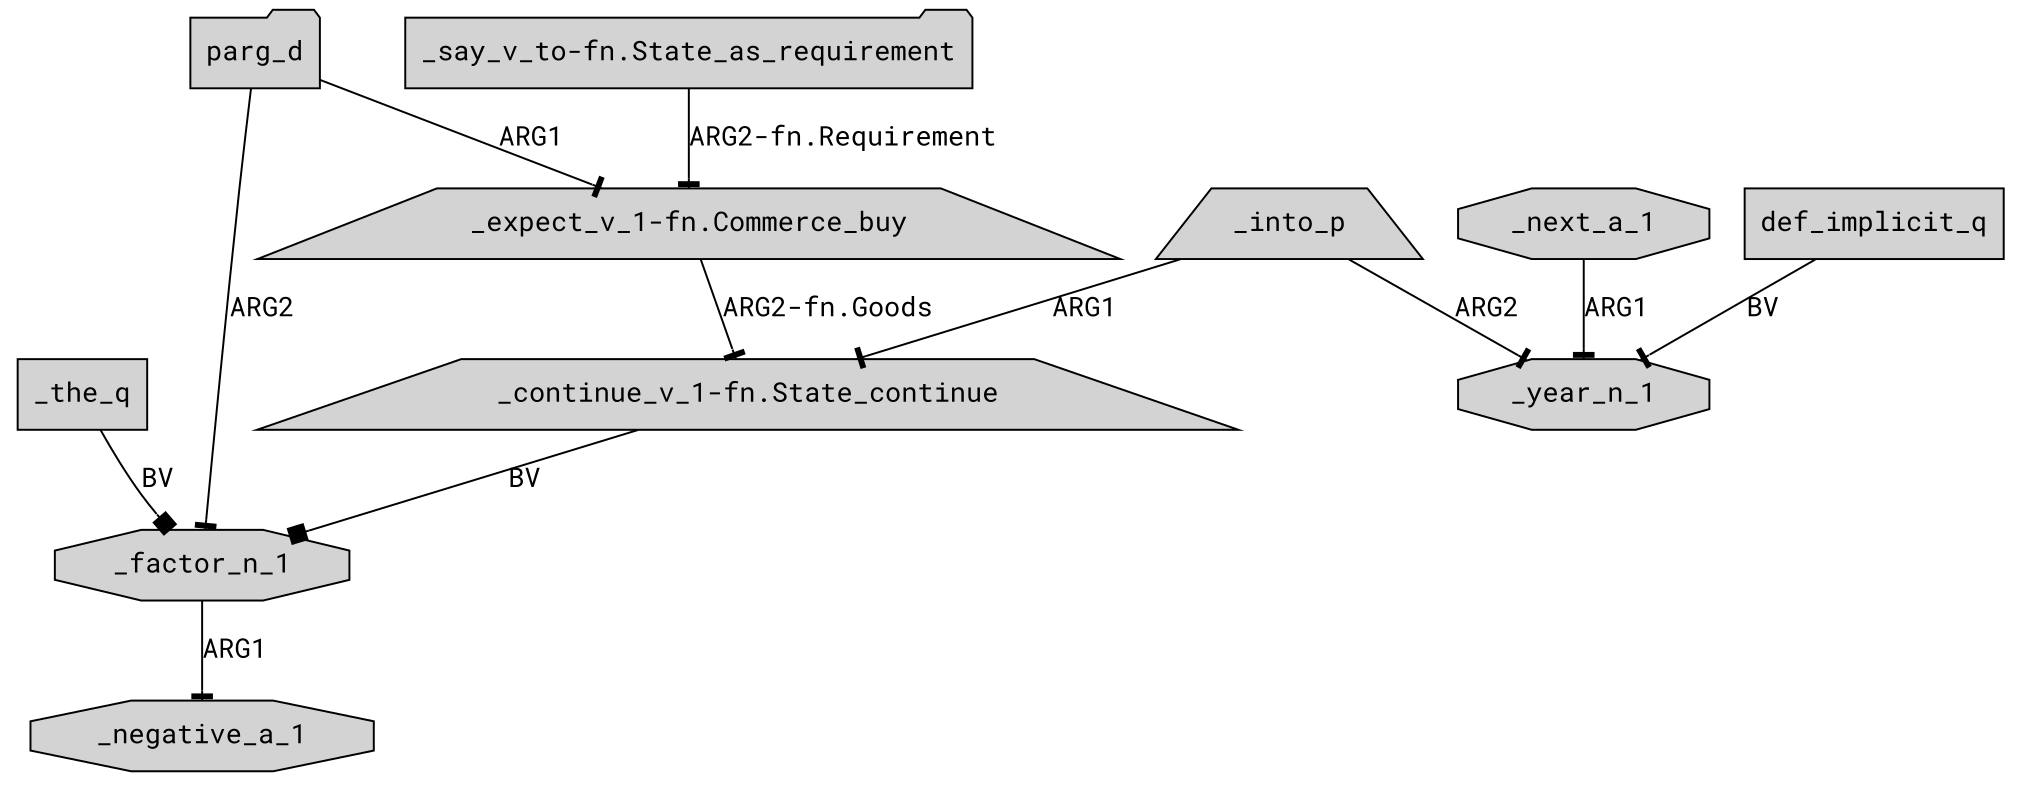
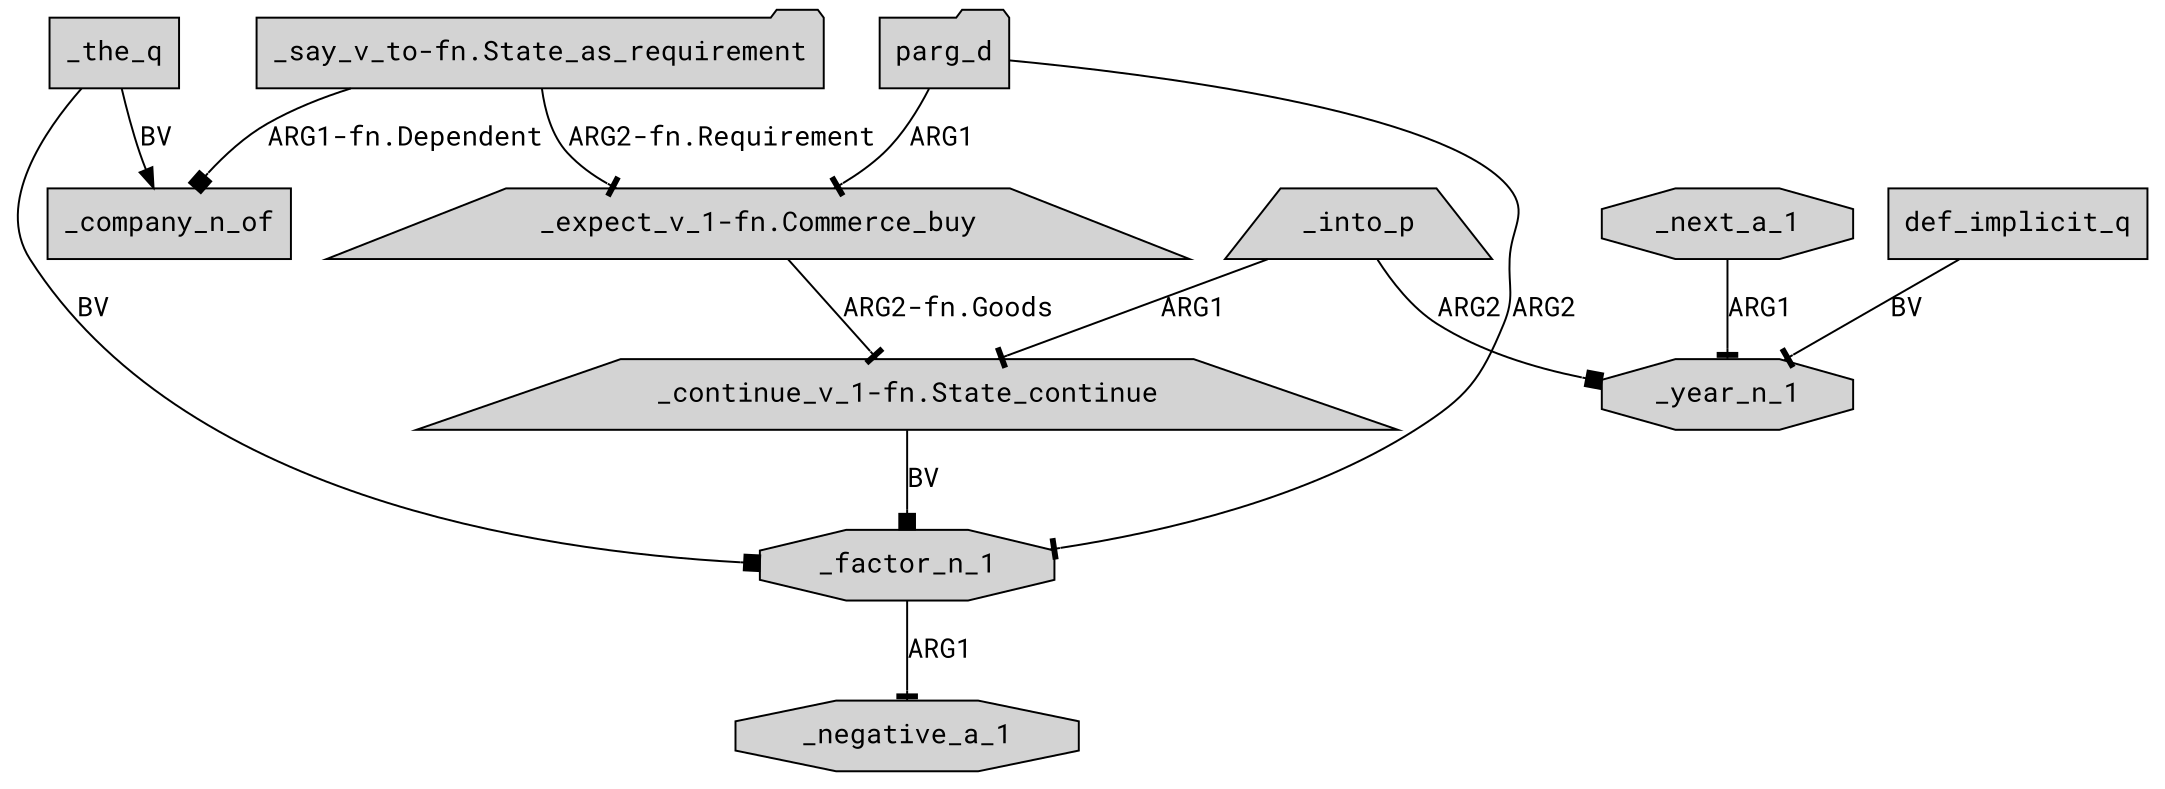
none -> (169, 224)
(1434, 307) -> (1466, 340)
